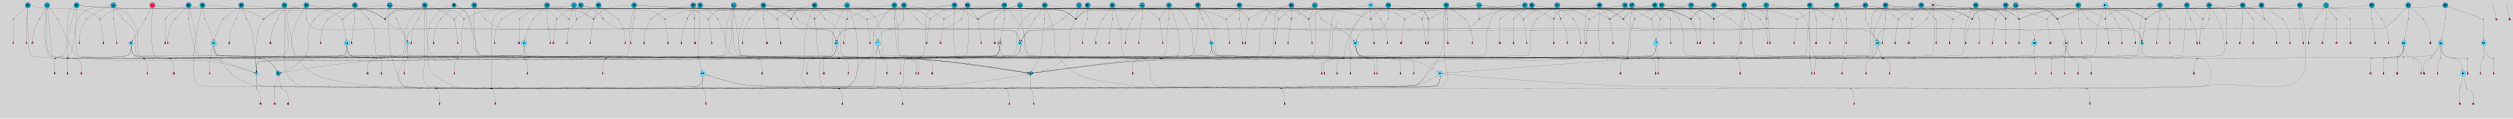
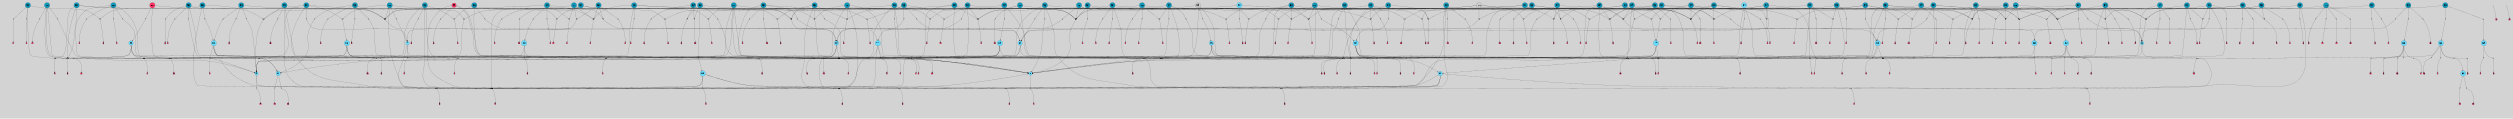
(454, 5) -> (454, 5)
(1198, 5) -> (1198, 5)
(1239, 5) -> (1239, 5)
none -> (1345, 5)
(1371, 5) -> (1371, 5)
(1479, 5) -> (1479, 5)
(1744, 5) -> (1744, 5)
(1933, 5) -> (1933, 5)
(2105, 5) -> (2105, 5)
(1000, 43) -> (1000, 43)
(2066, 43) -> (2066, 43)
(278, 74) -> (278, 74)
(1030, 74) -> (1030, 74)
